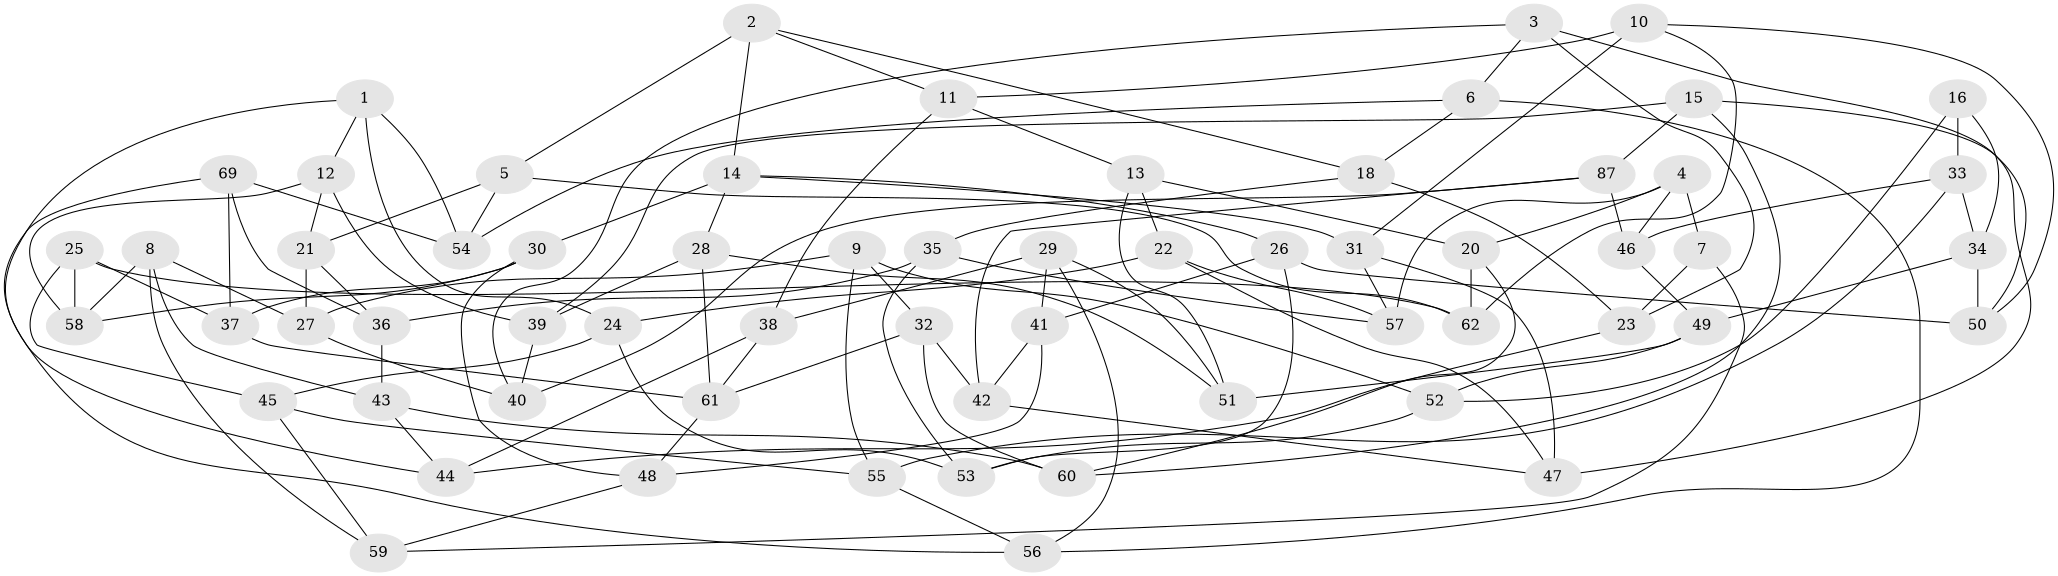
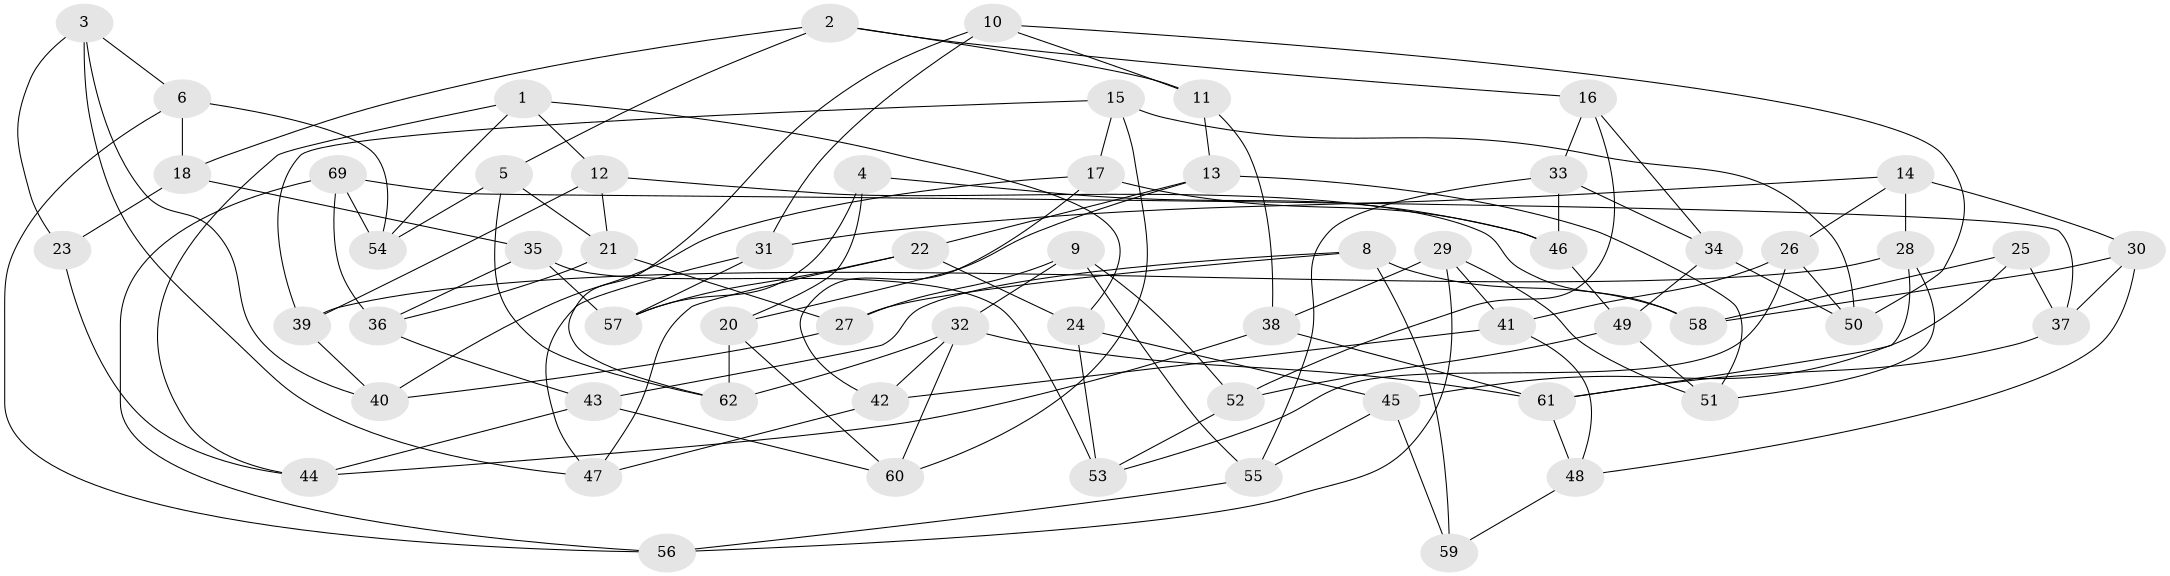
(742, 99) -> (1208, 68)
(1607, 175) -> (1096, 175)
(1702, 250) -> none
(739, 289) -> (847, 368)
